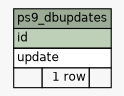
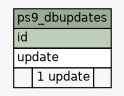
(69, 77) -> (64, 77)
